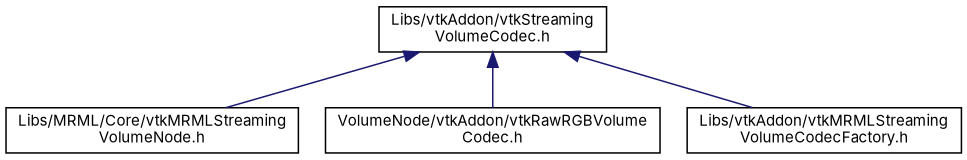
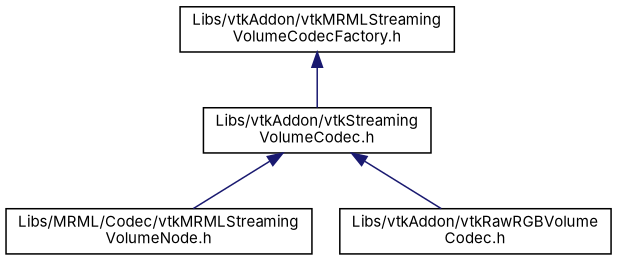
(666, 82) -> (317, 88)
(152, 130) -> (159, 231)
(493, 130) -> (475, 231)
